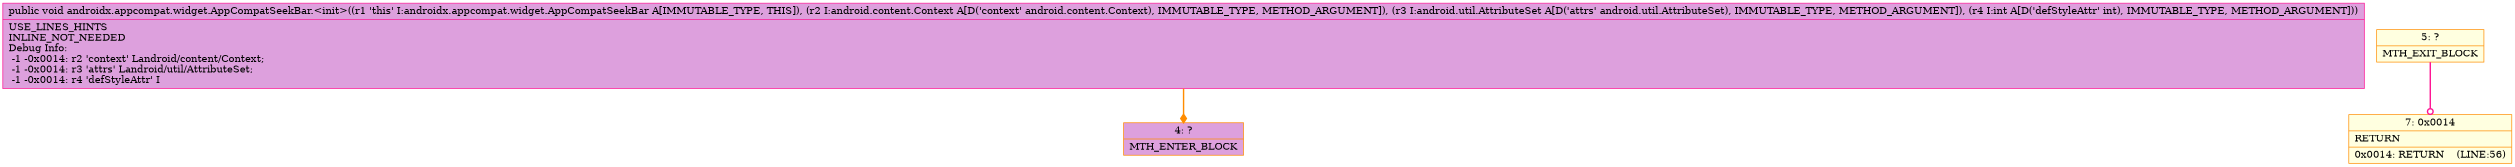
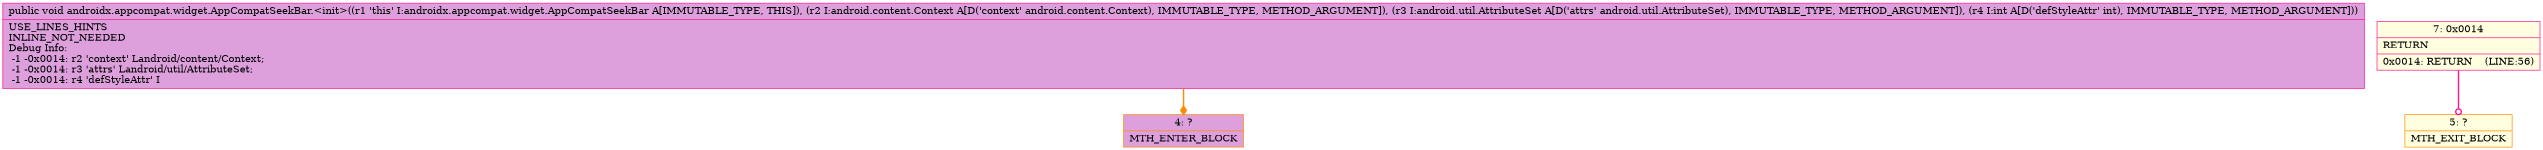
(2430, 85) -> (2459, 90)
(2430, 139) -> (2459, 46)
